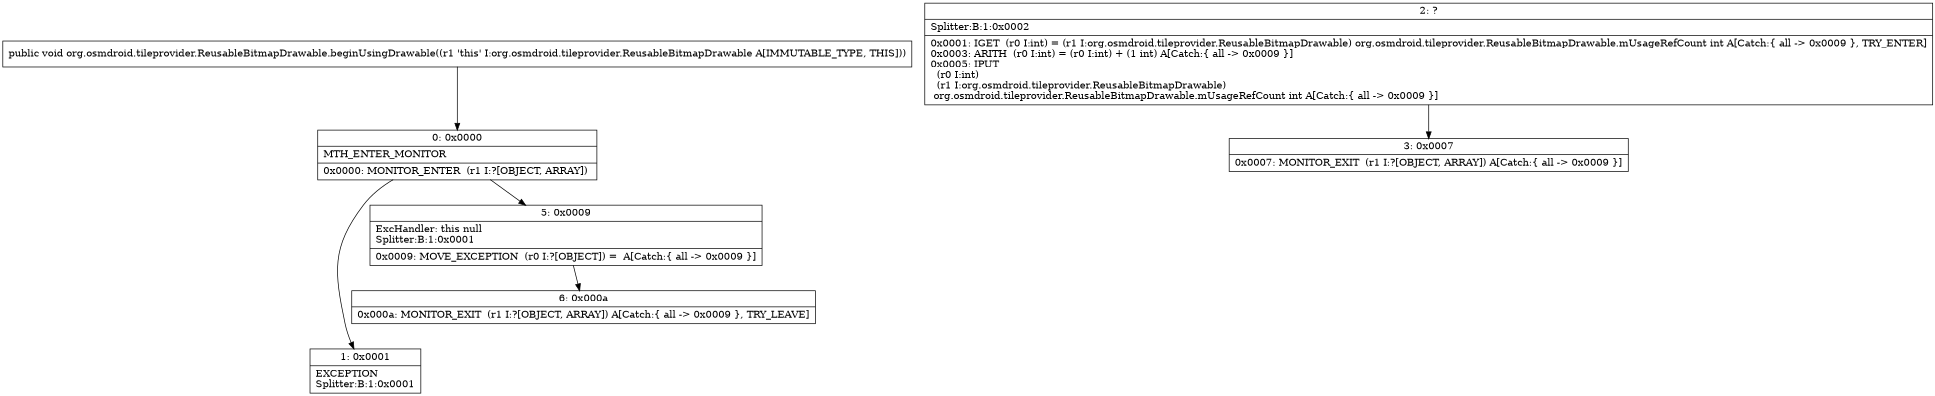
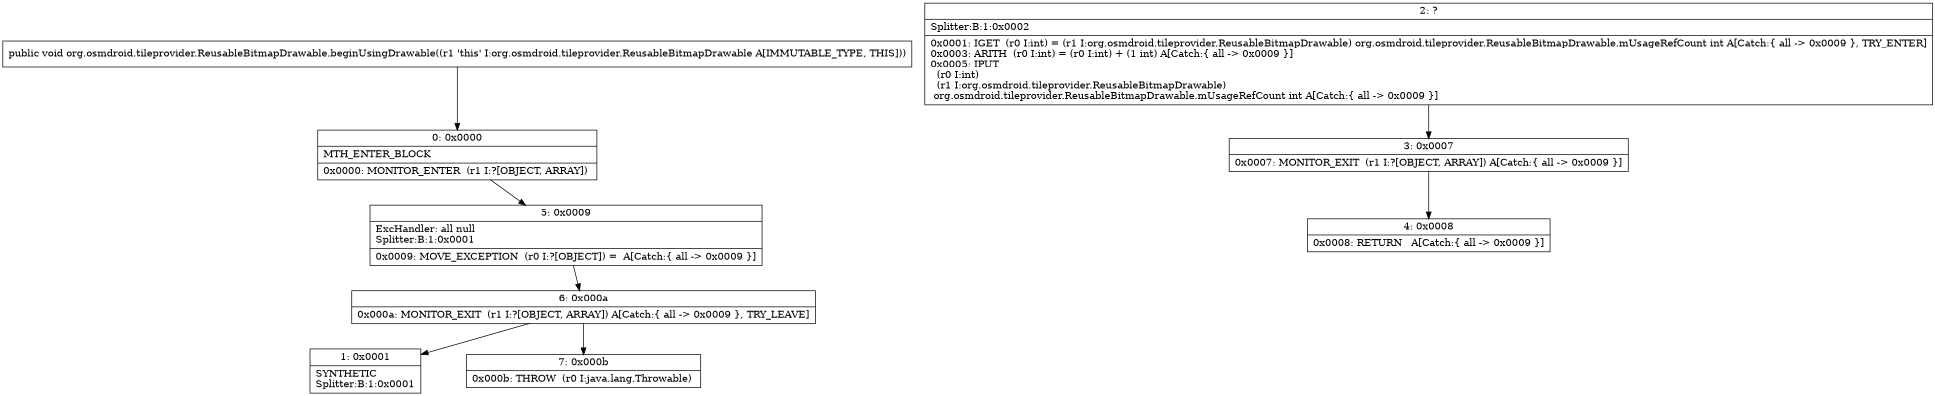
(385, 154) -> (377, 154)
(429, 229) -> (425, 229)
none -> (1429, 235)
(340, 252) -> (479, 338)
none -> (584, 371)
(347, 374) -> (346, 374)
